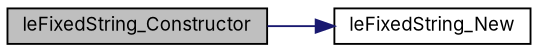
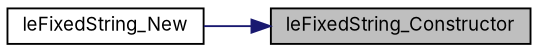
(291, 26) -> (228, 26)
